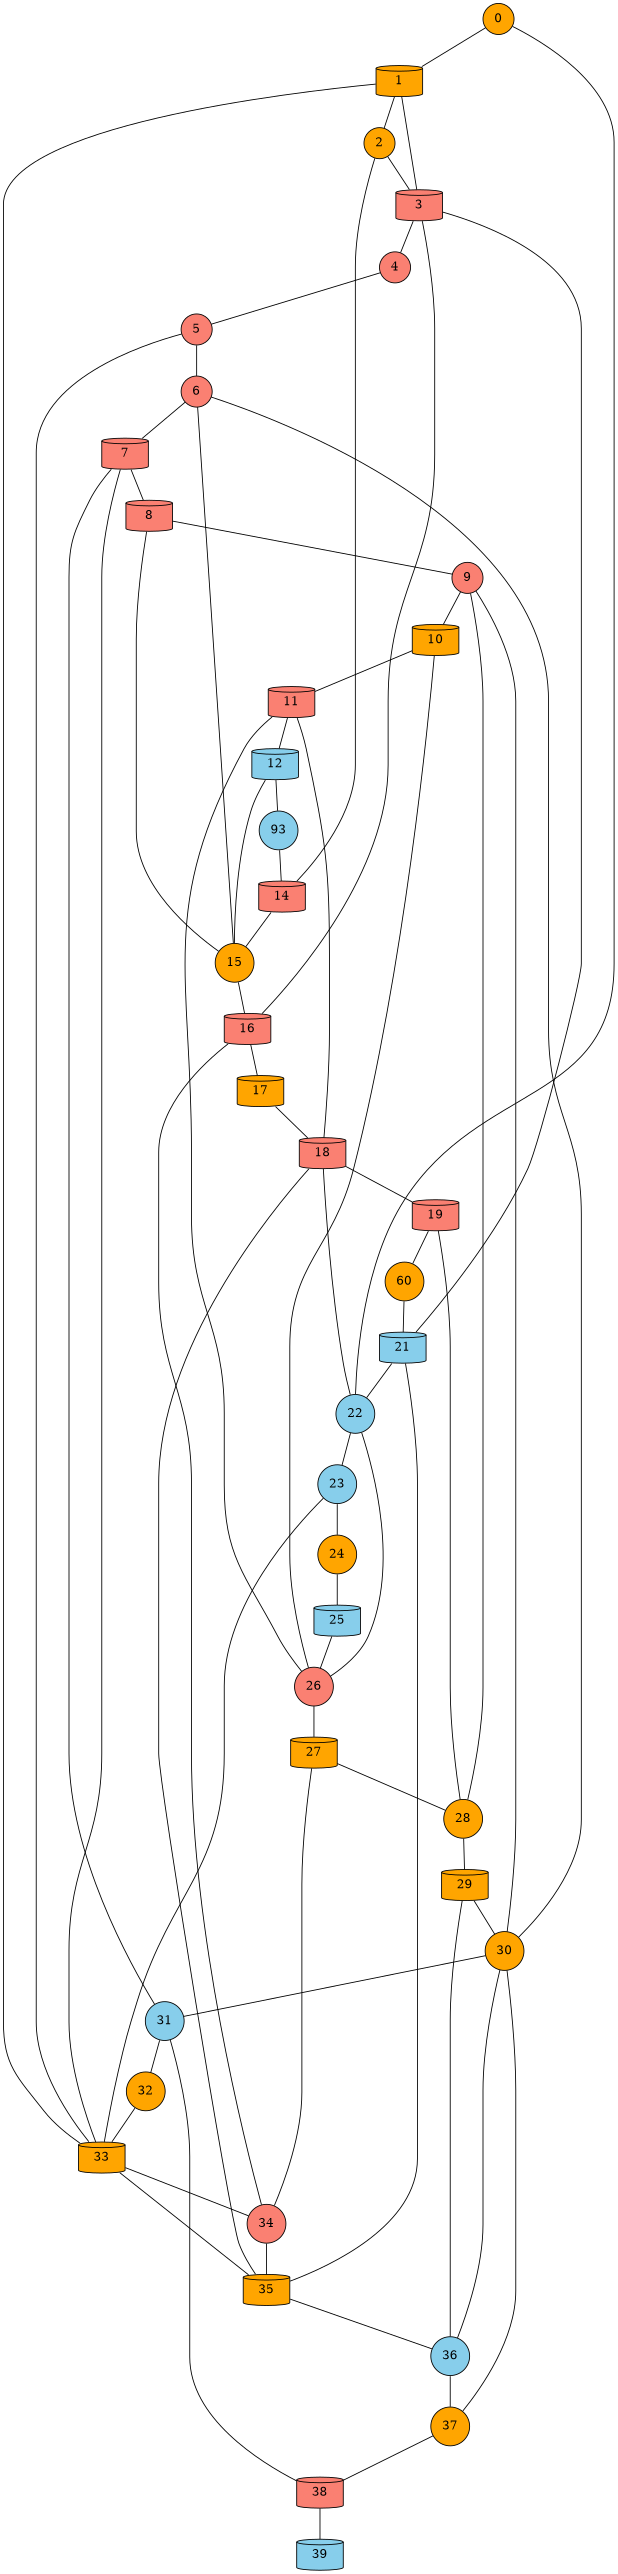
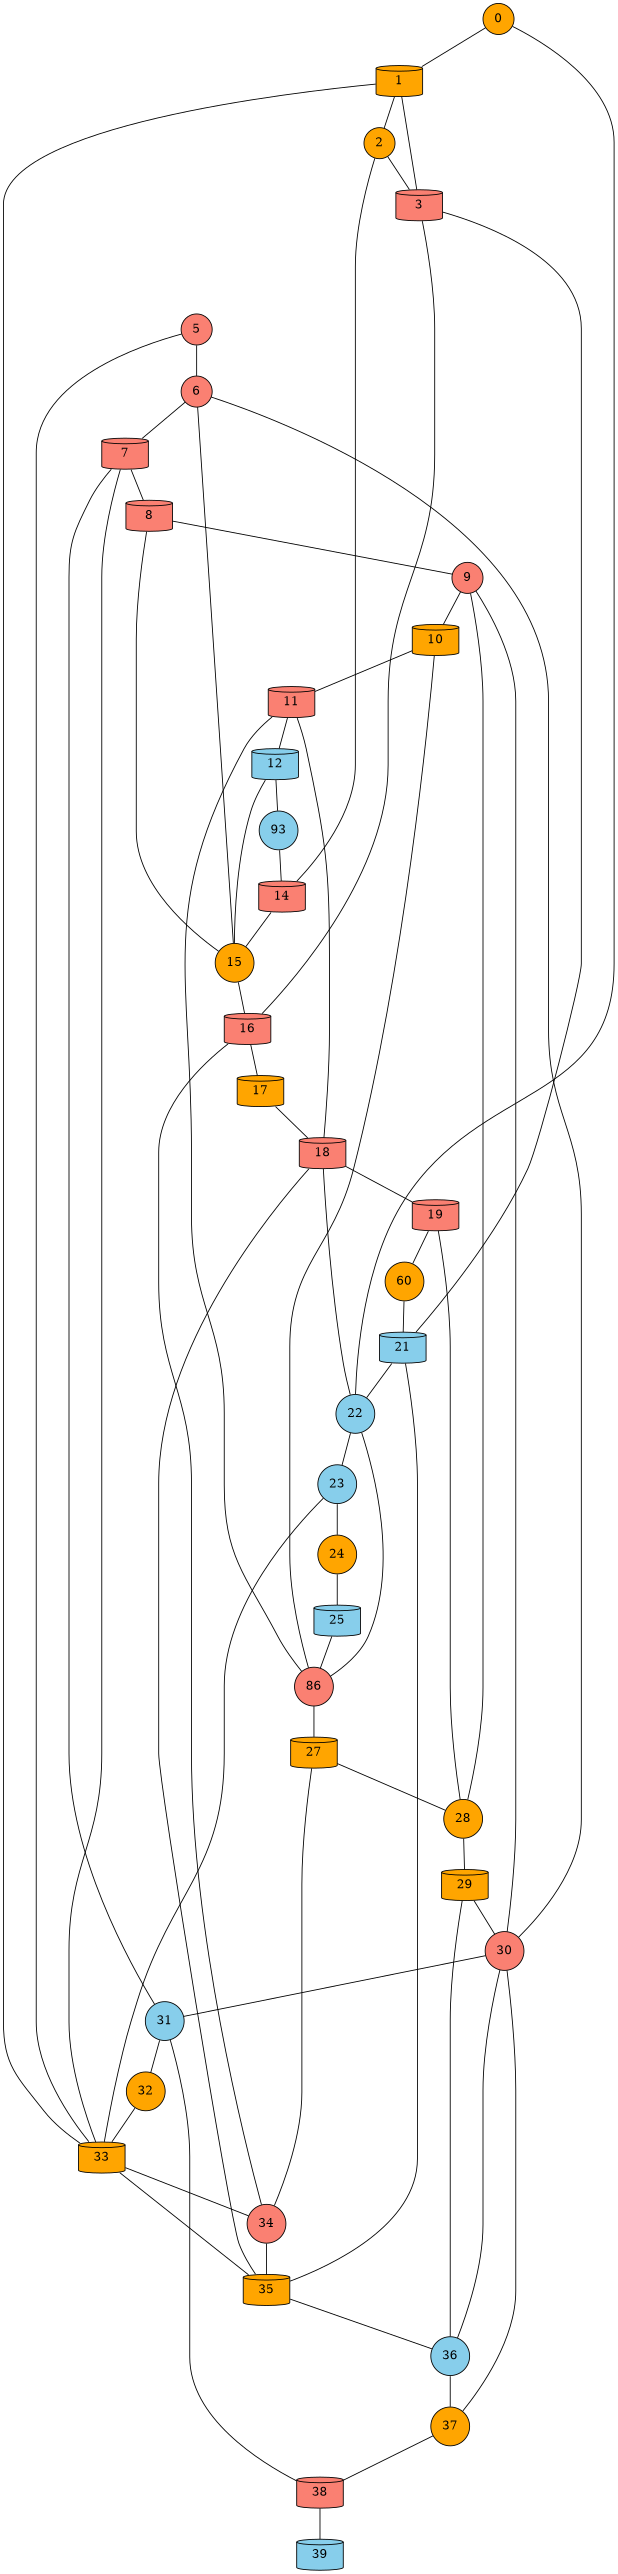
(395, 267) -> none
(314, 1687) -> (314, 1687)
(505, 1951) -> (505, 1951)
